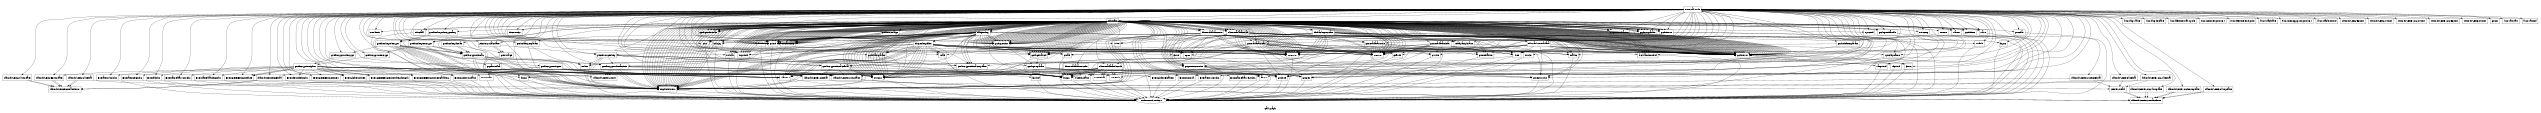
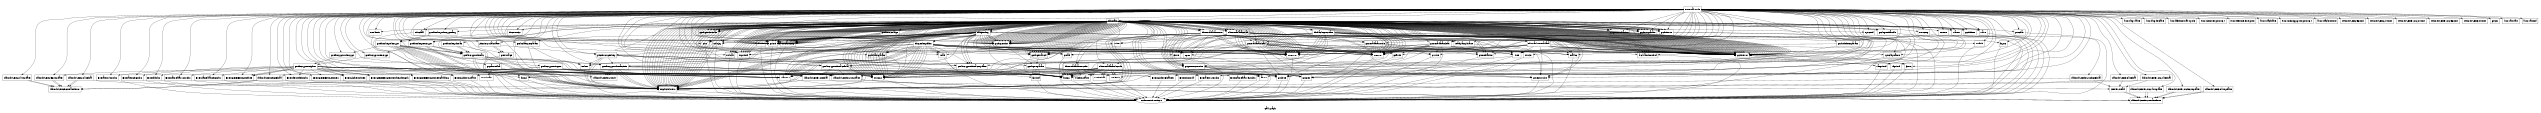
none -> (1148, 32)
(1628, 43) -> (1581, 47)
(1141, 66) -> (799, 73)
